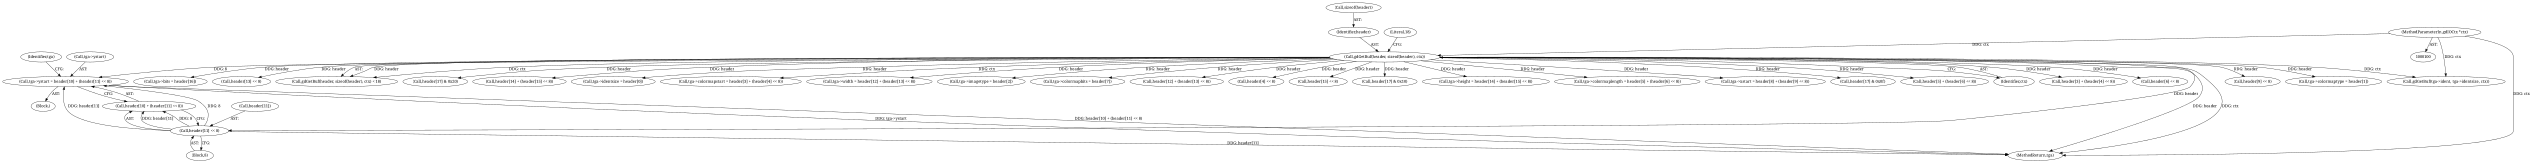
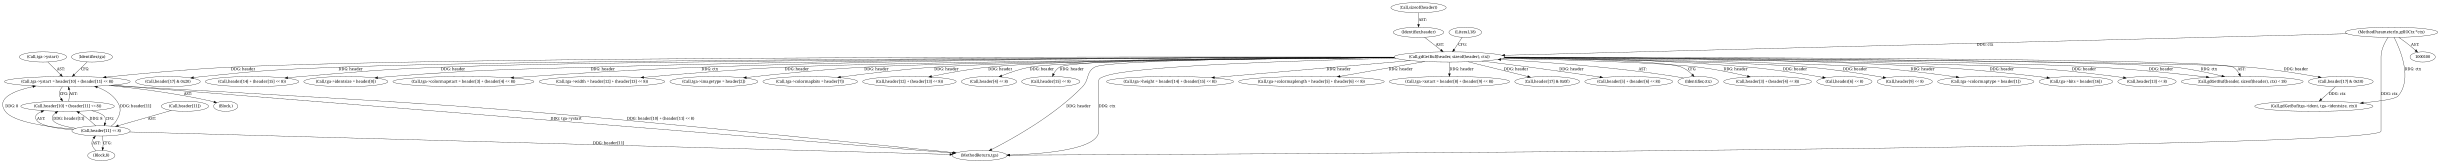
(1927, 59) -> (2328, 93)
(221, 69) -> (243, 69)
(1596, 125) -> none
